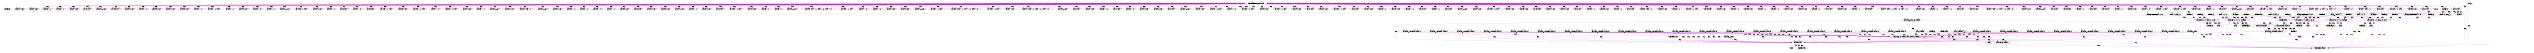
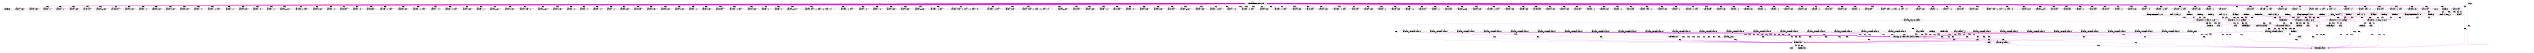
(2237, 9) -> none
